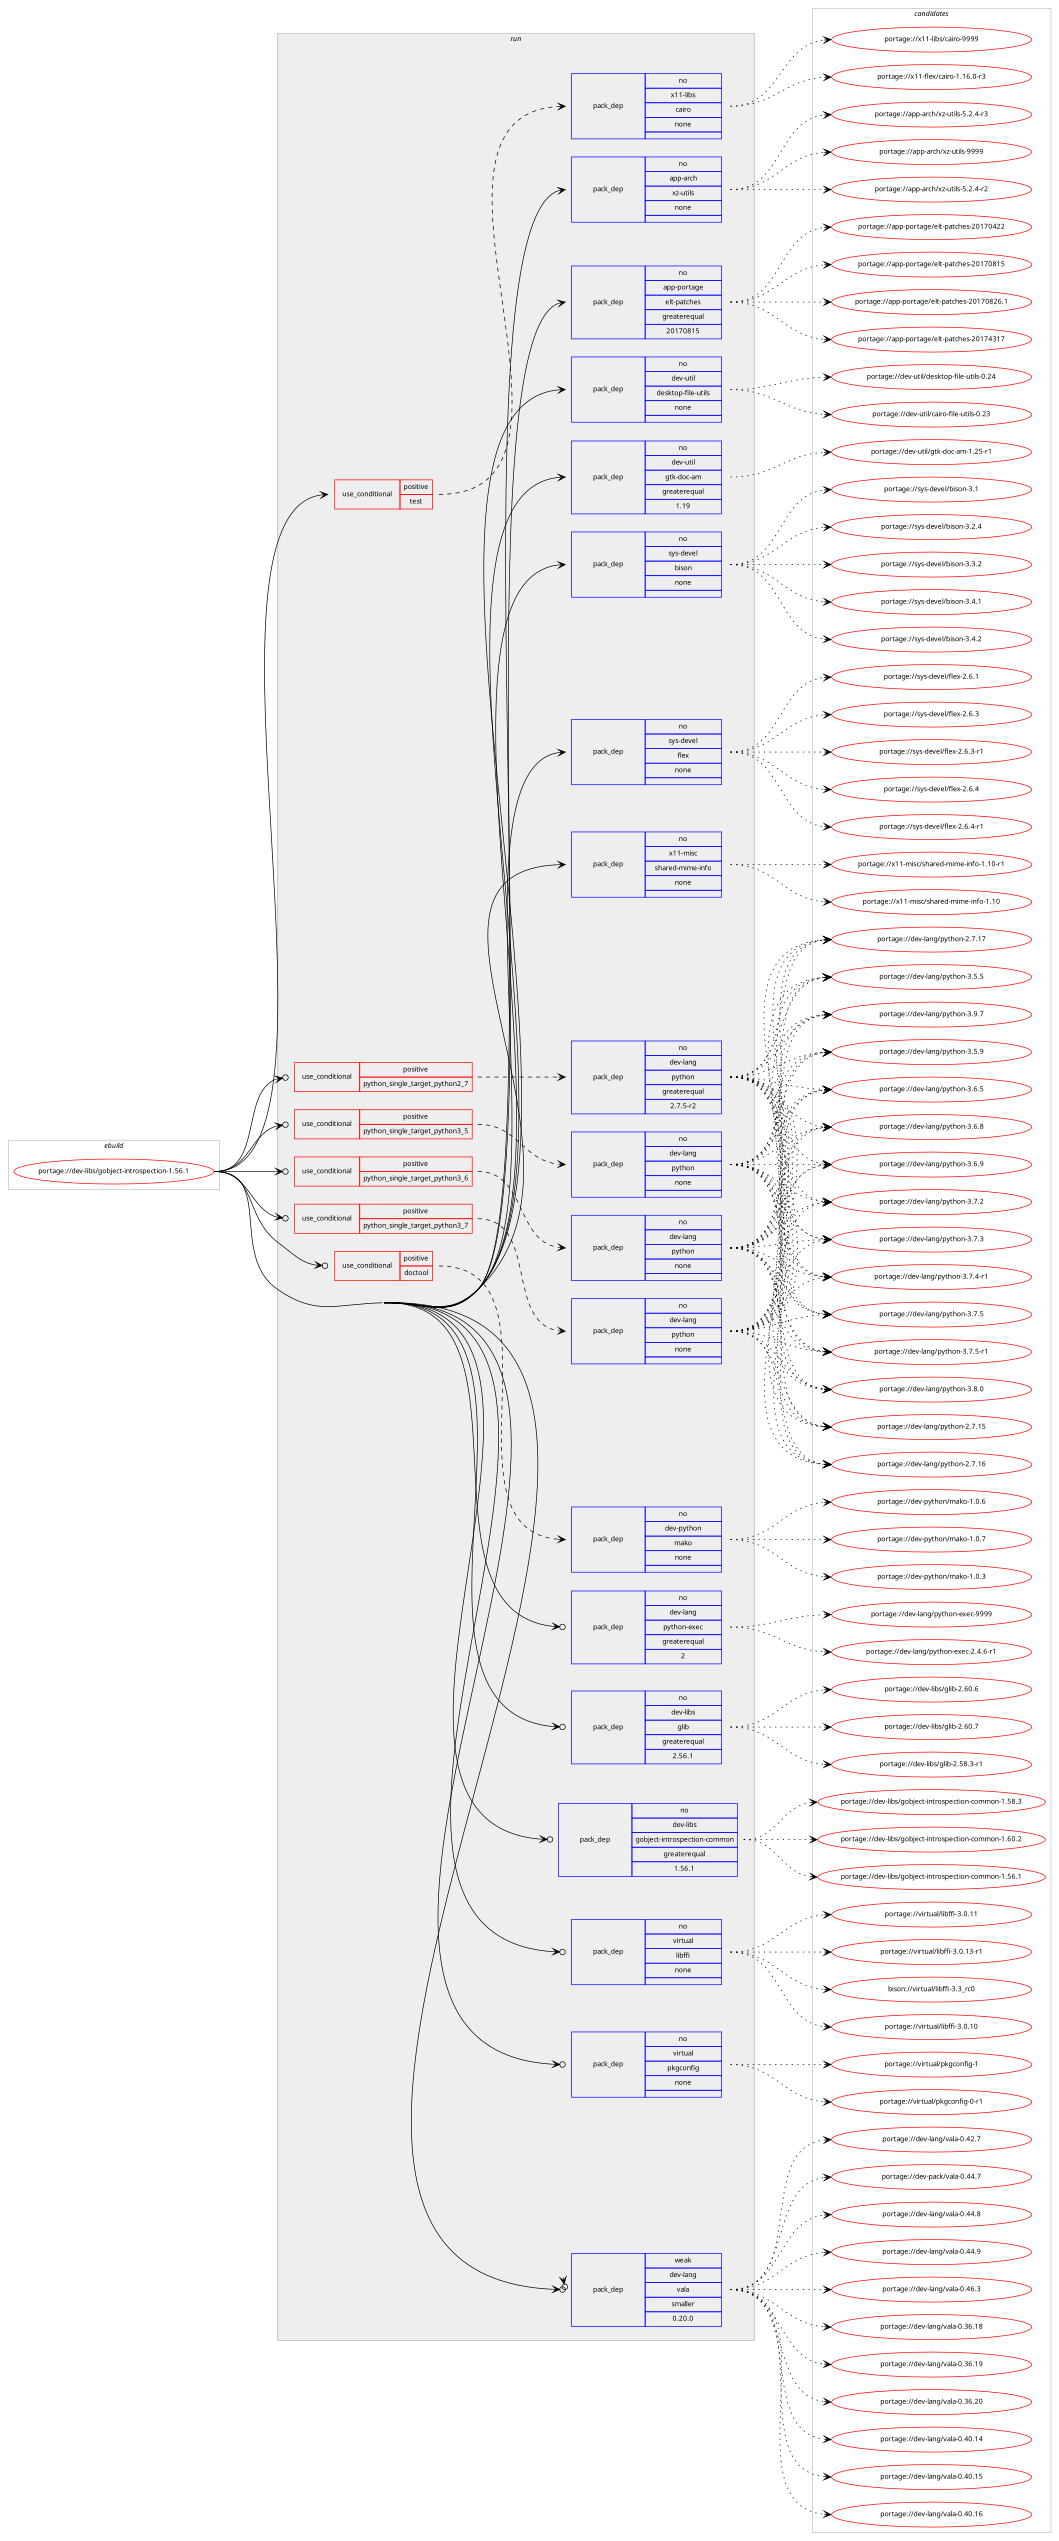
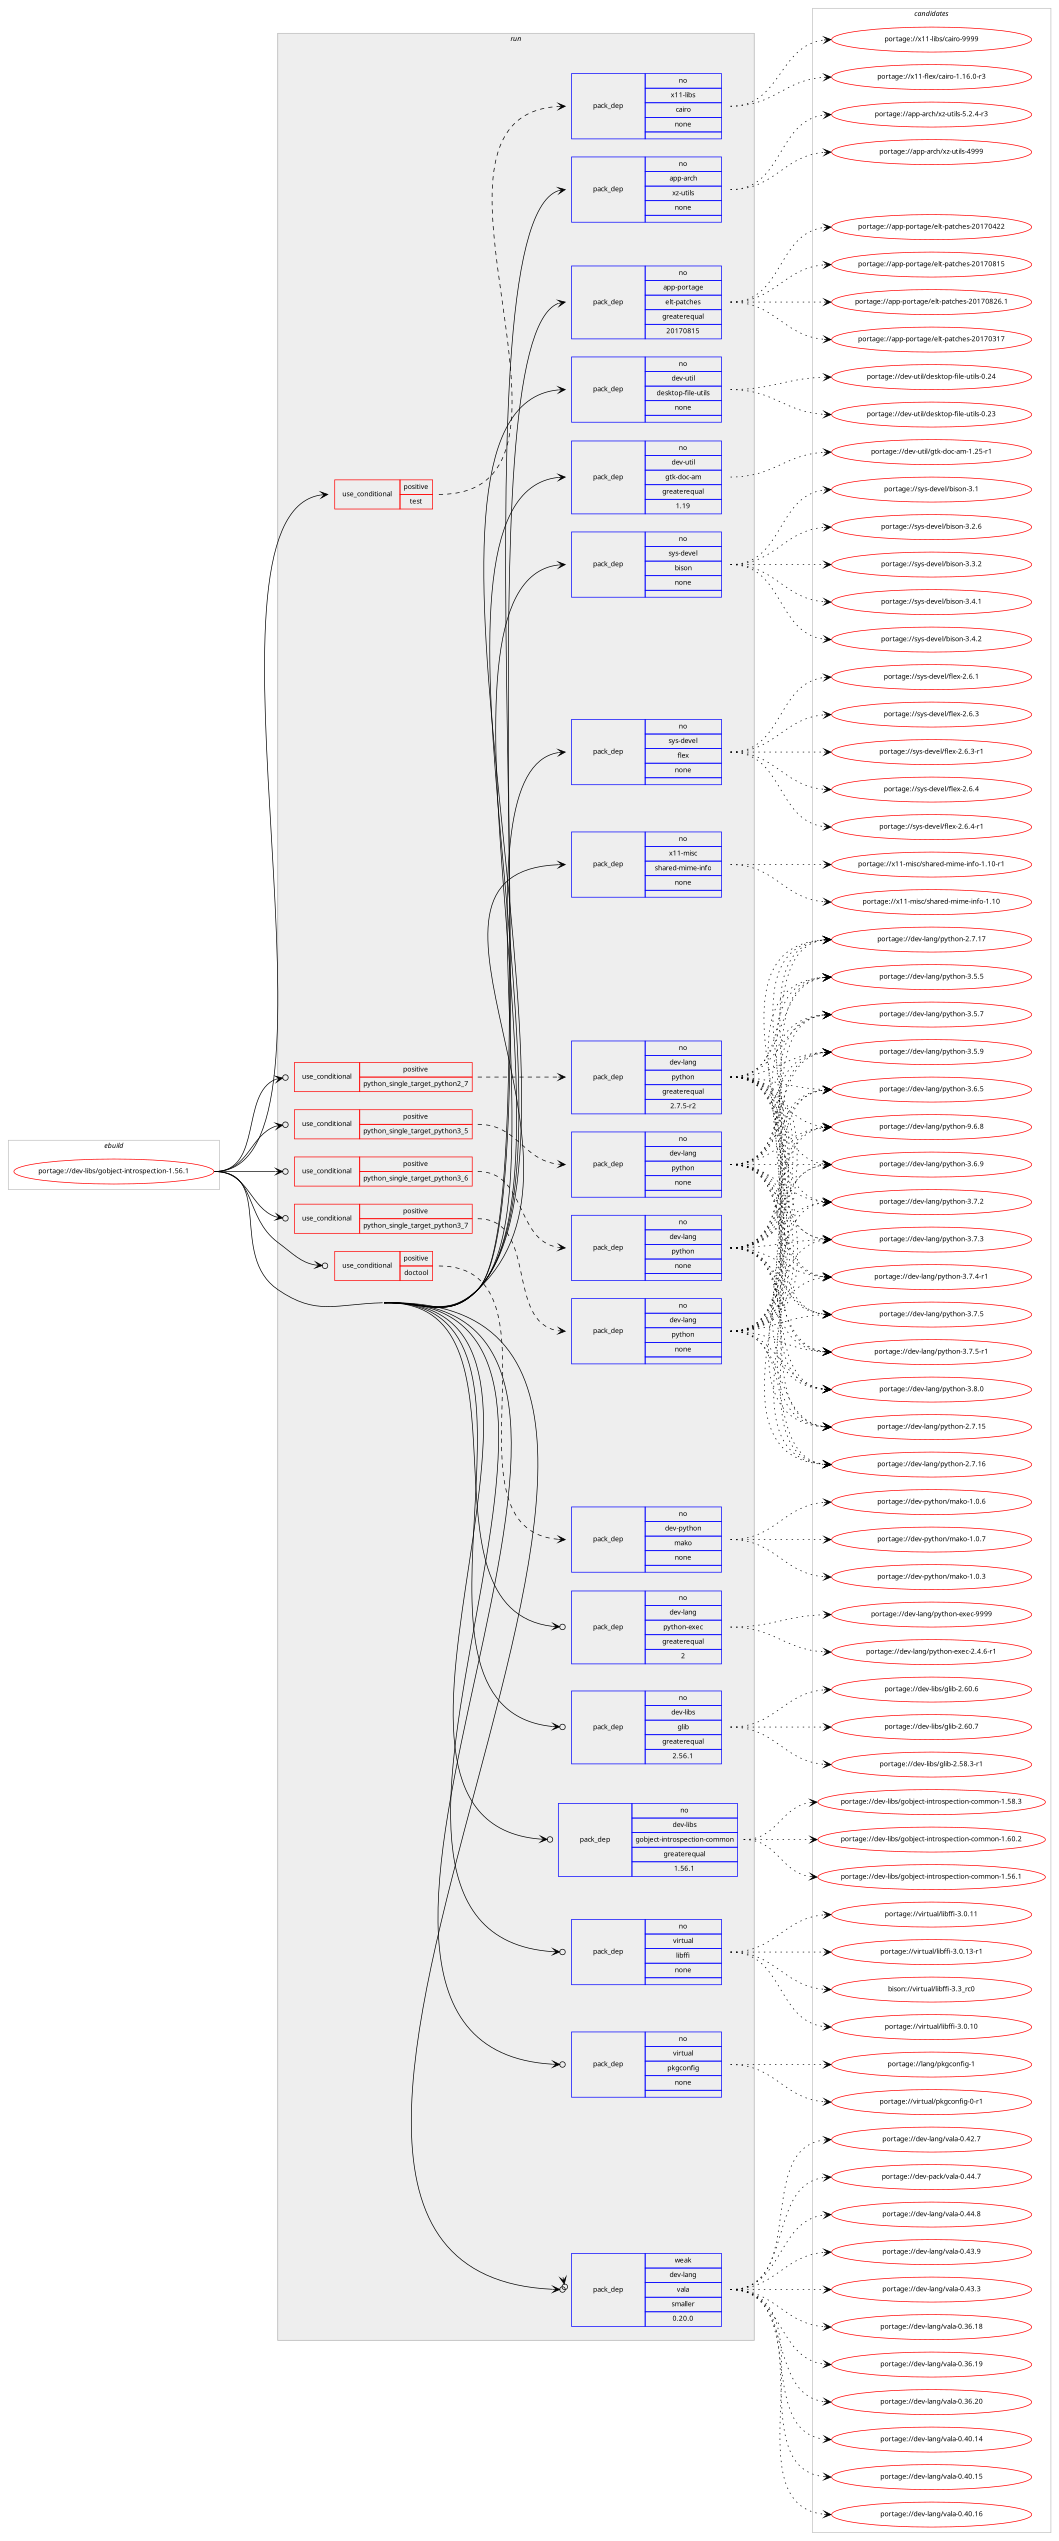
(932, 152) -> (932, 152)
(932, 190) -> none
(932, 340) -> (932, 340)
(932, 415) -> (932, 415)
(932, 527) -> (932, 527)
(932, 1015) -> (932, 1015)
(932, 1127) -> (932, 1127)
(932, 2065) -> (932, 2065)
(932, 2252) -> (932, 2252)
(932, 2290) -> (932, 2290)
